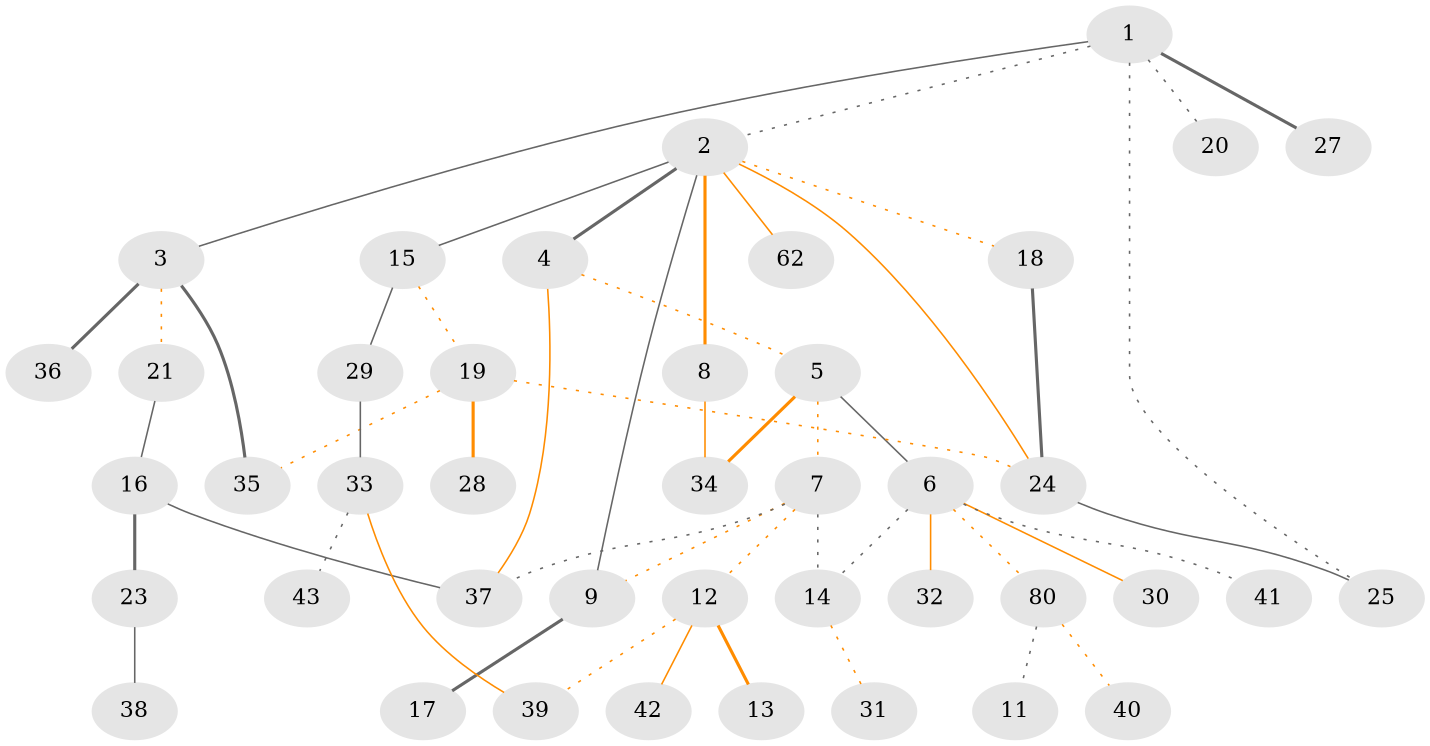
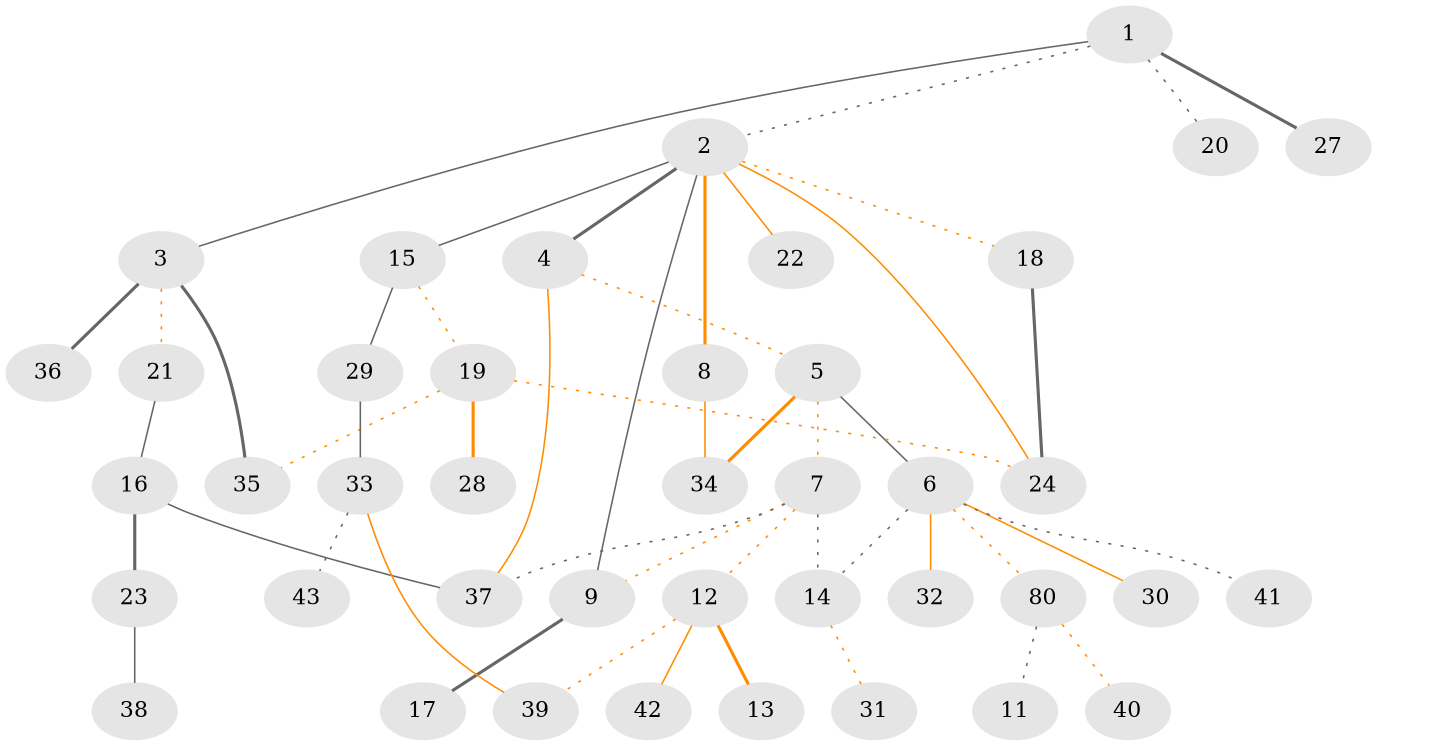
(791, 260) -> (791, 260)
(1382, 598) -> none
